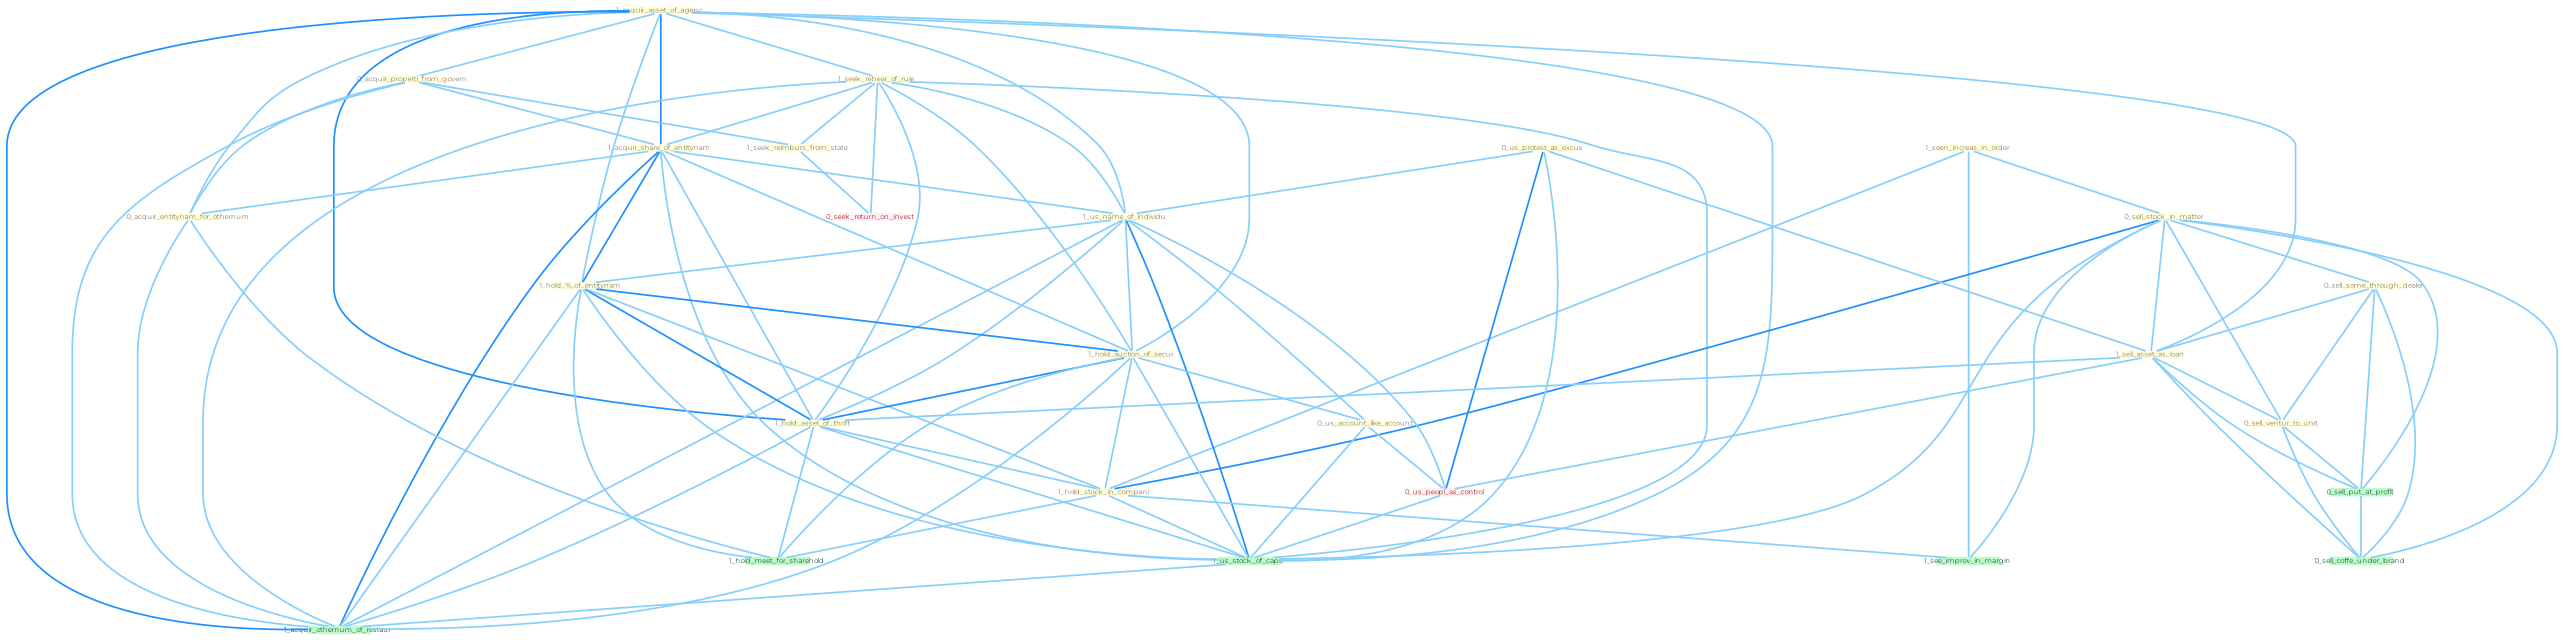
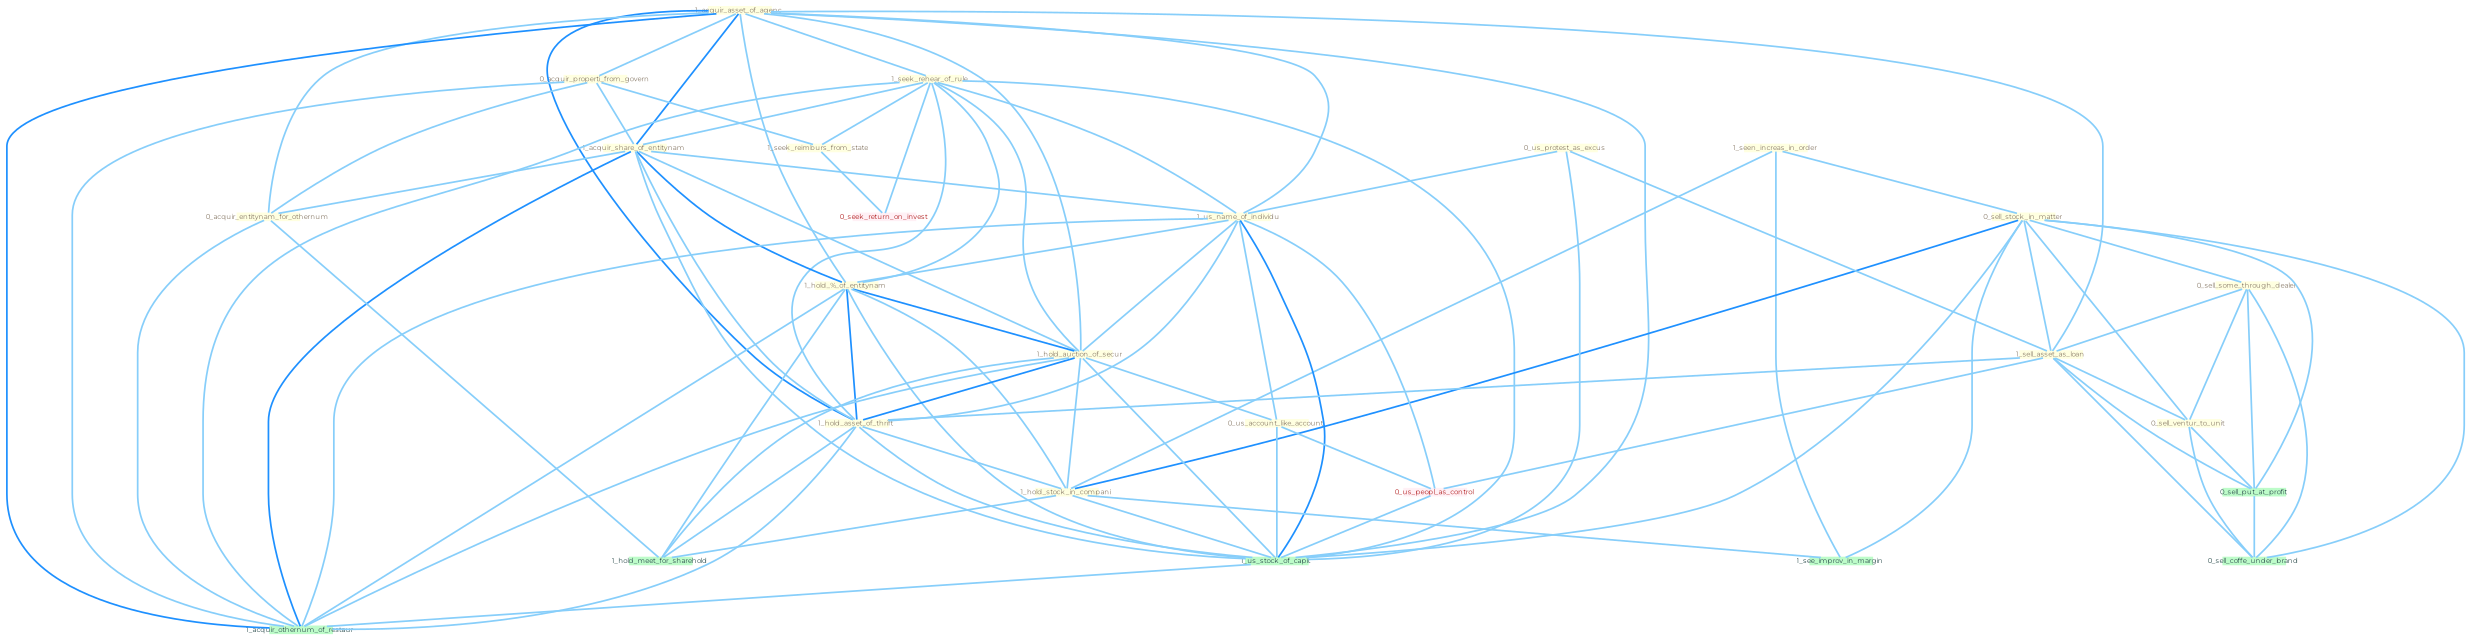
none -> (993, 212)
(1495, 320) -> none
